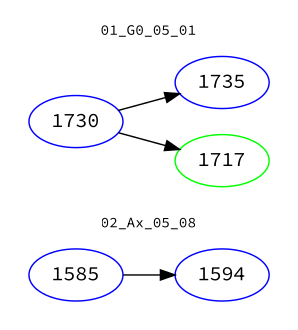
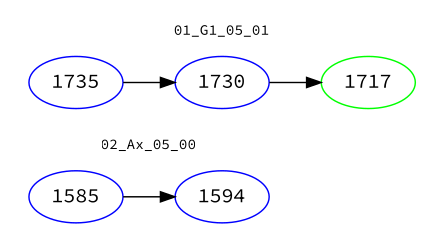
(149, 31) -> (222, 31)
(142, 104) -> (142, 82)
(149, 224) -> (149, 145)
